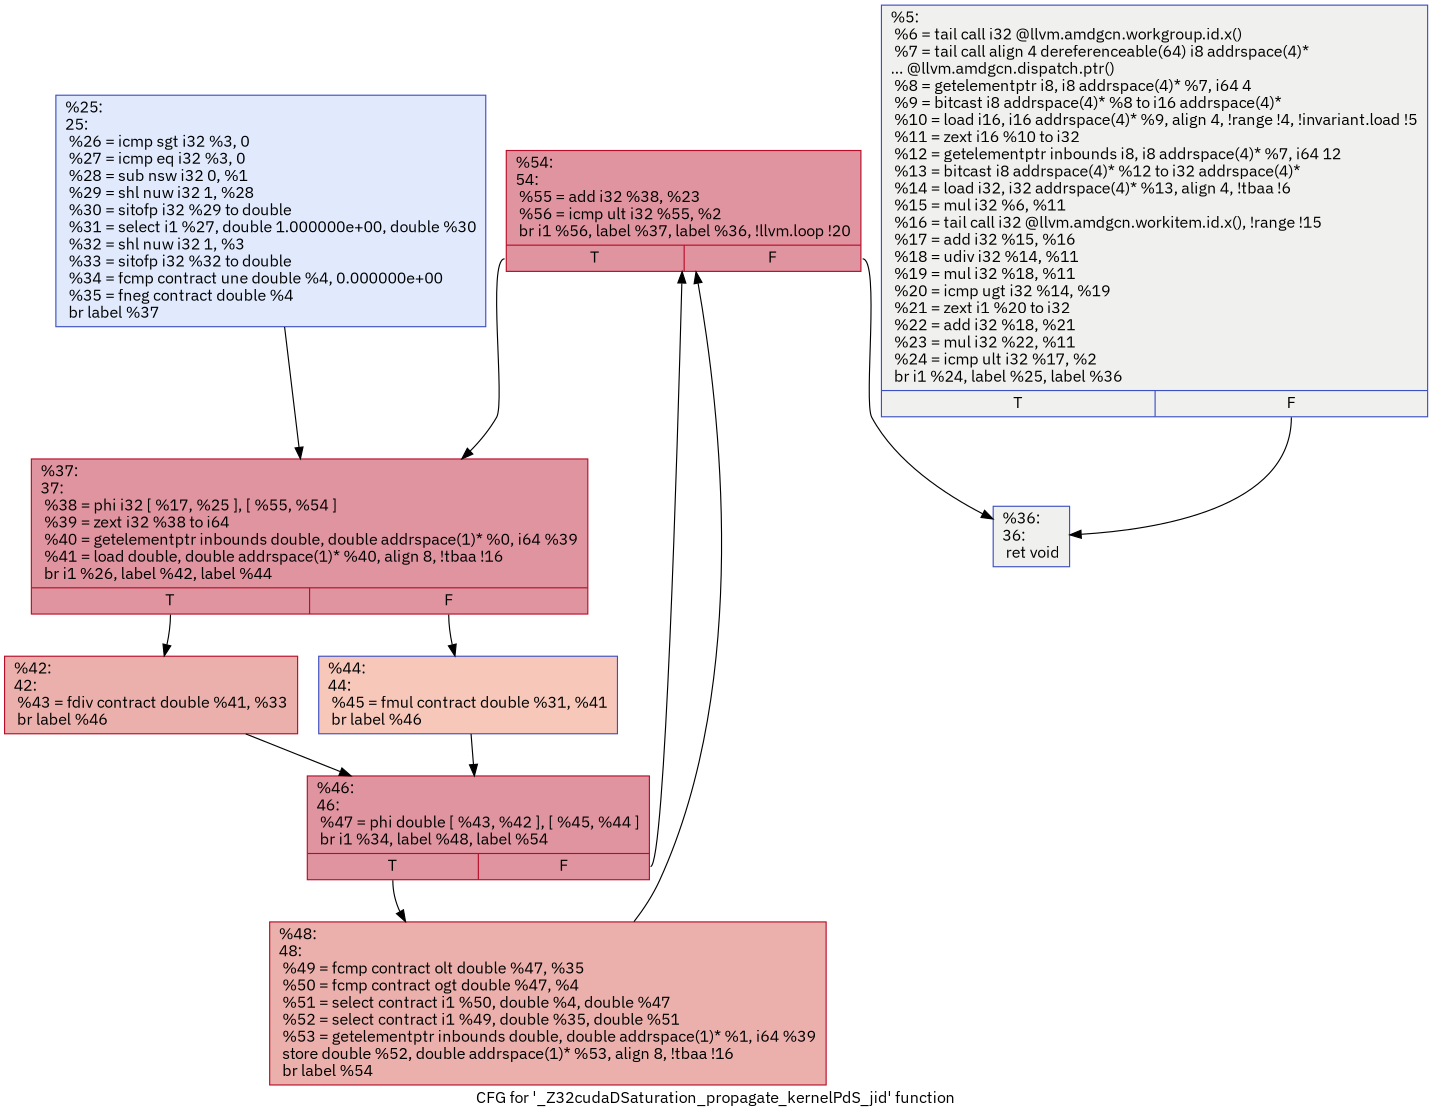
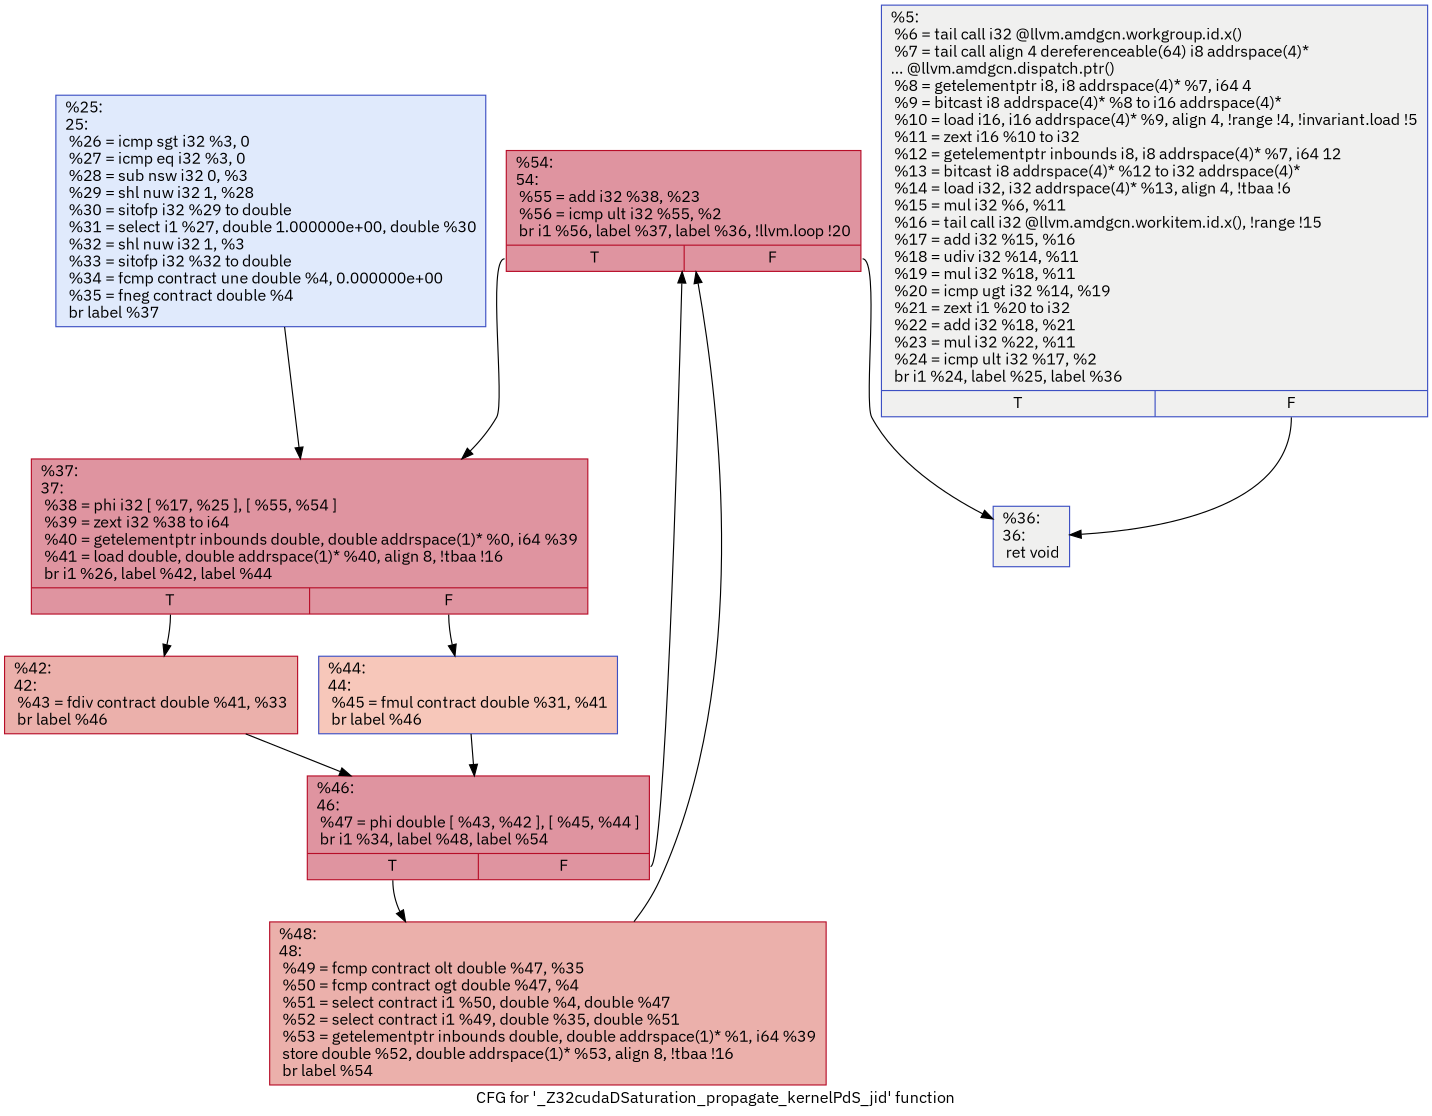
(157, 176) -> (157, 176)
